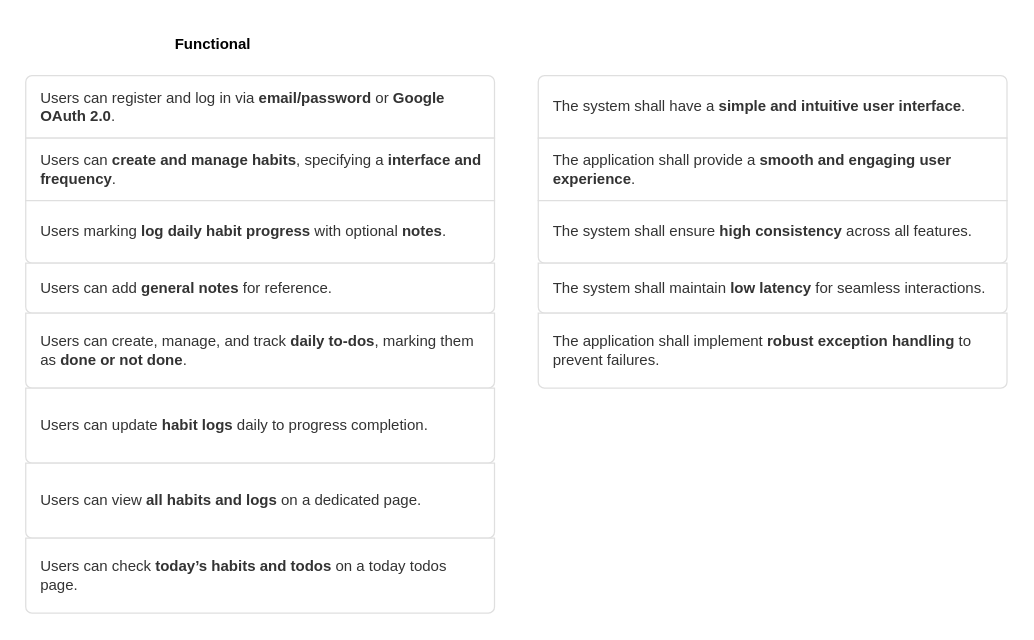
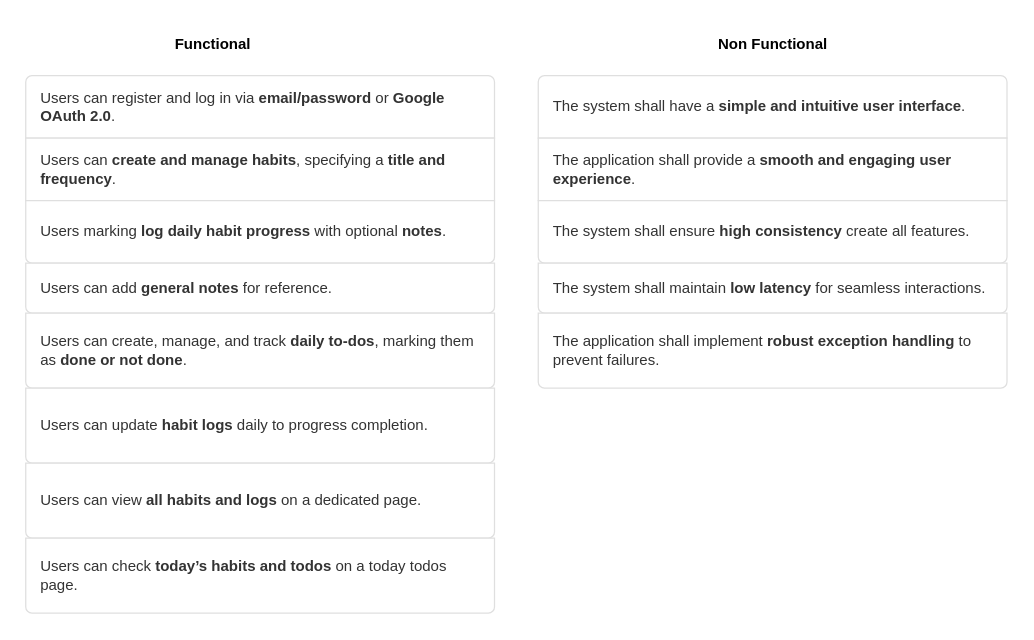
none -> (773, 44)
(261, 169) -> (261, 169)
(774, 232) -> (774, 232)
